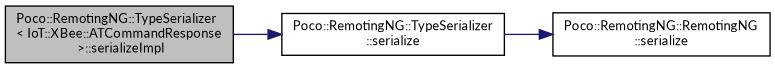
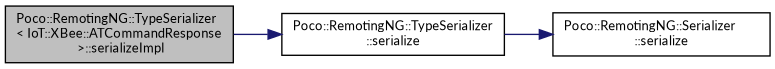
(661, 34) -> (661, 34)
